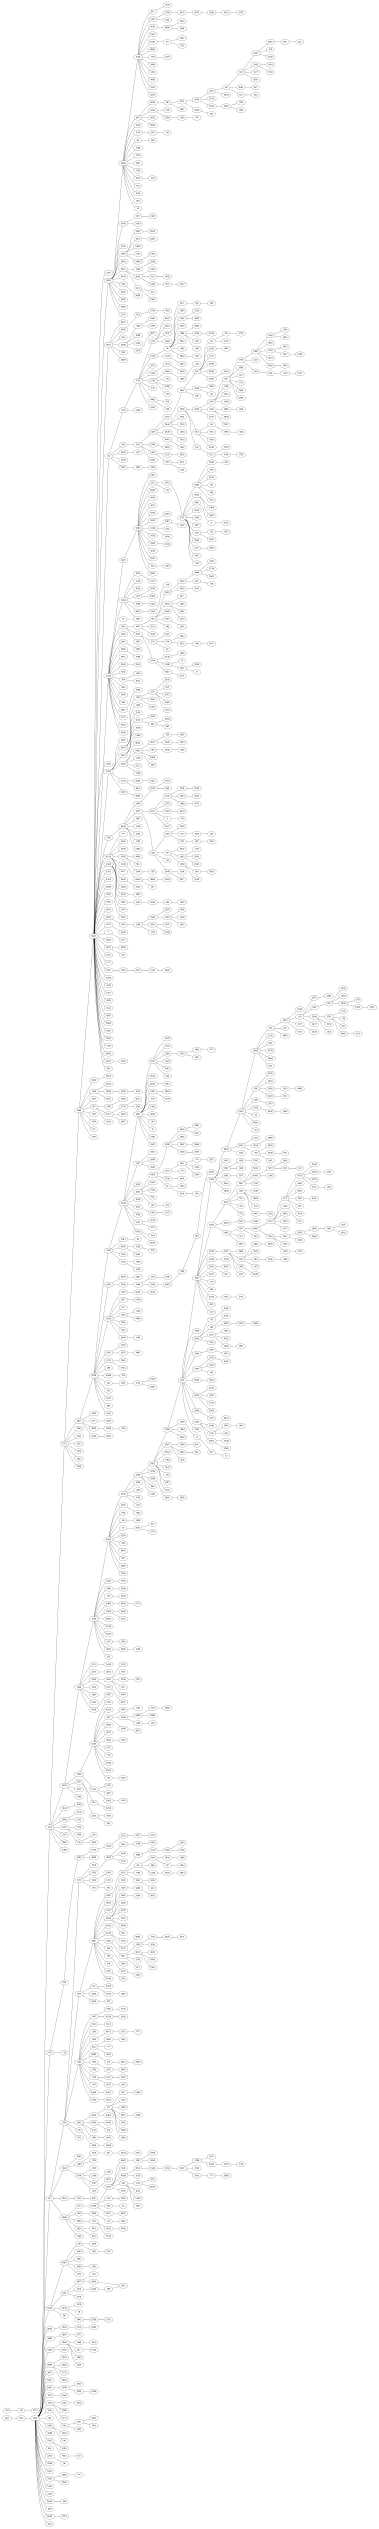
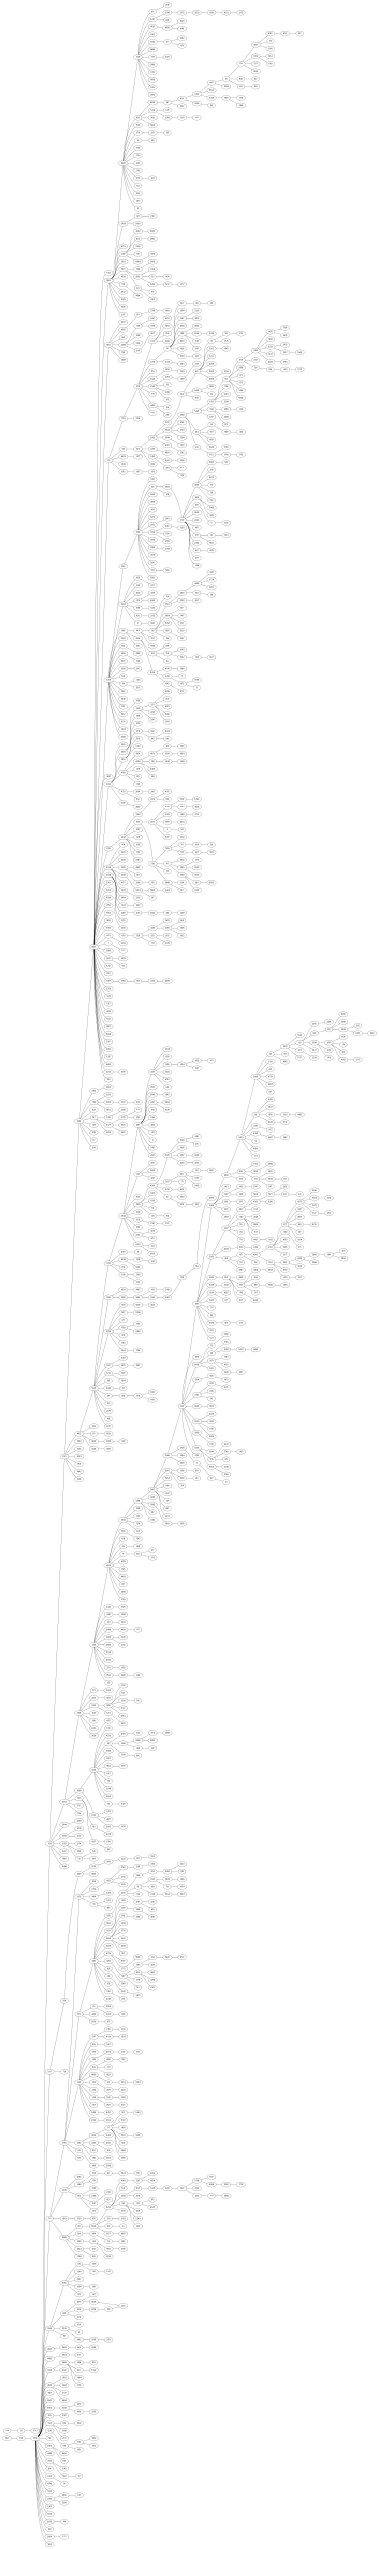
(129, 610) -> (129, 615)
